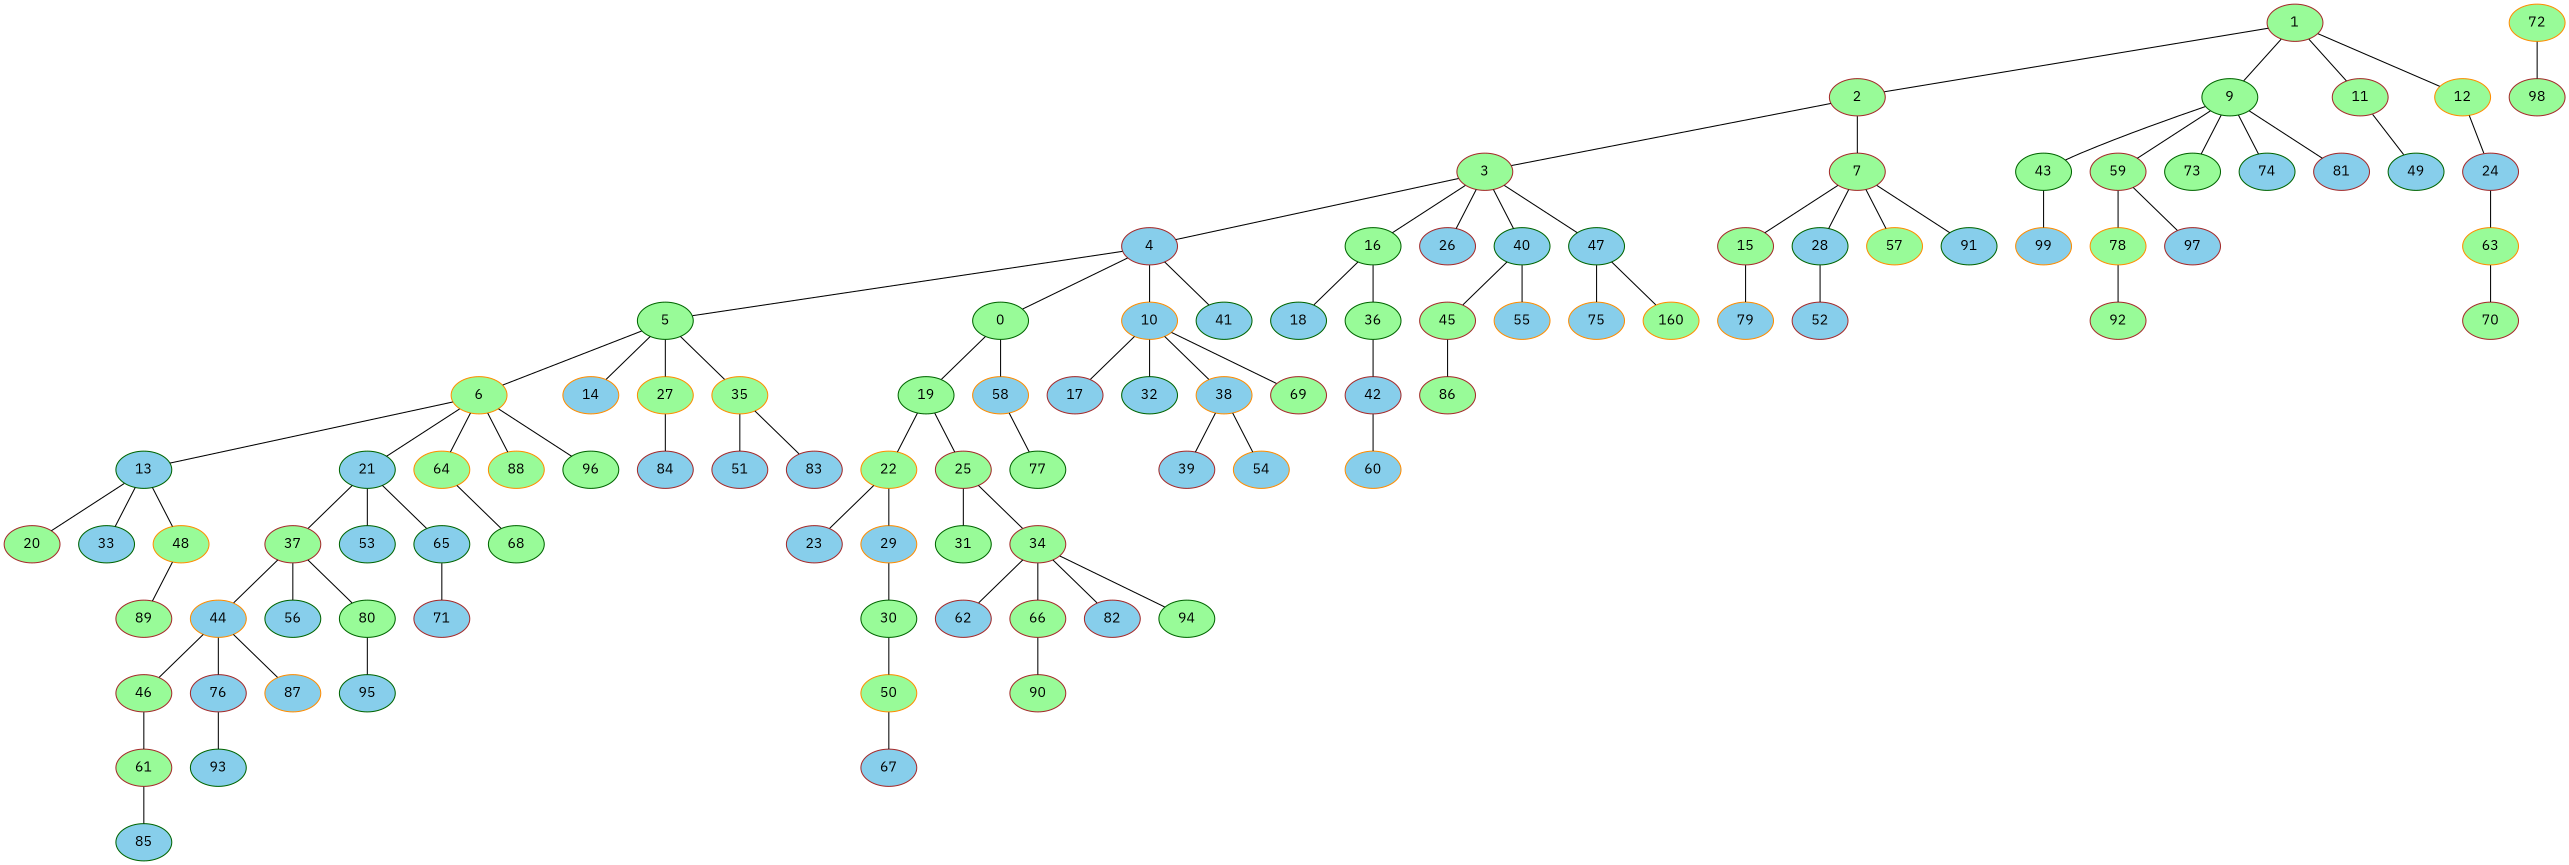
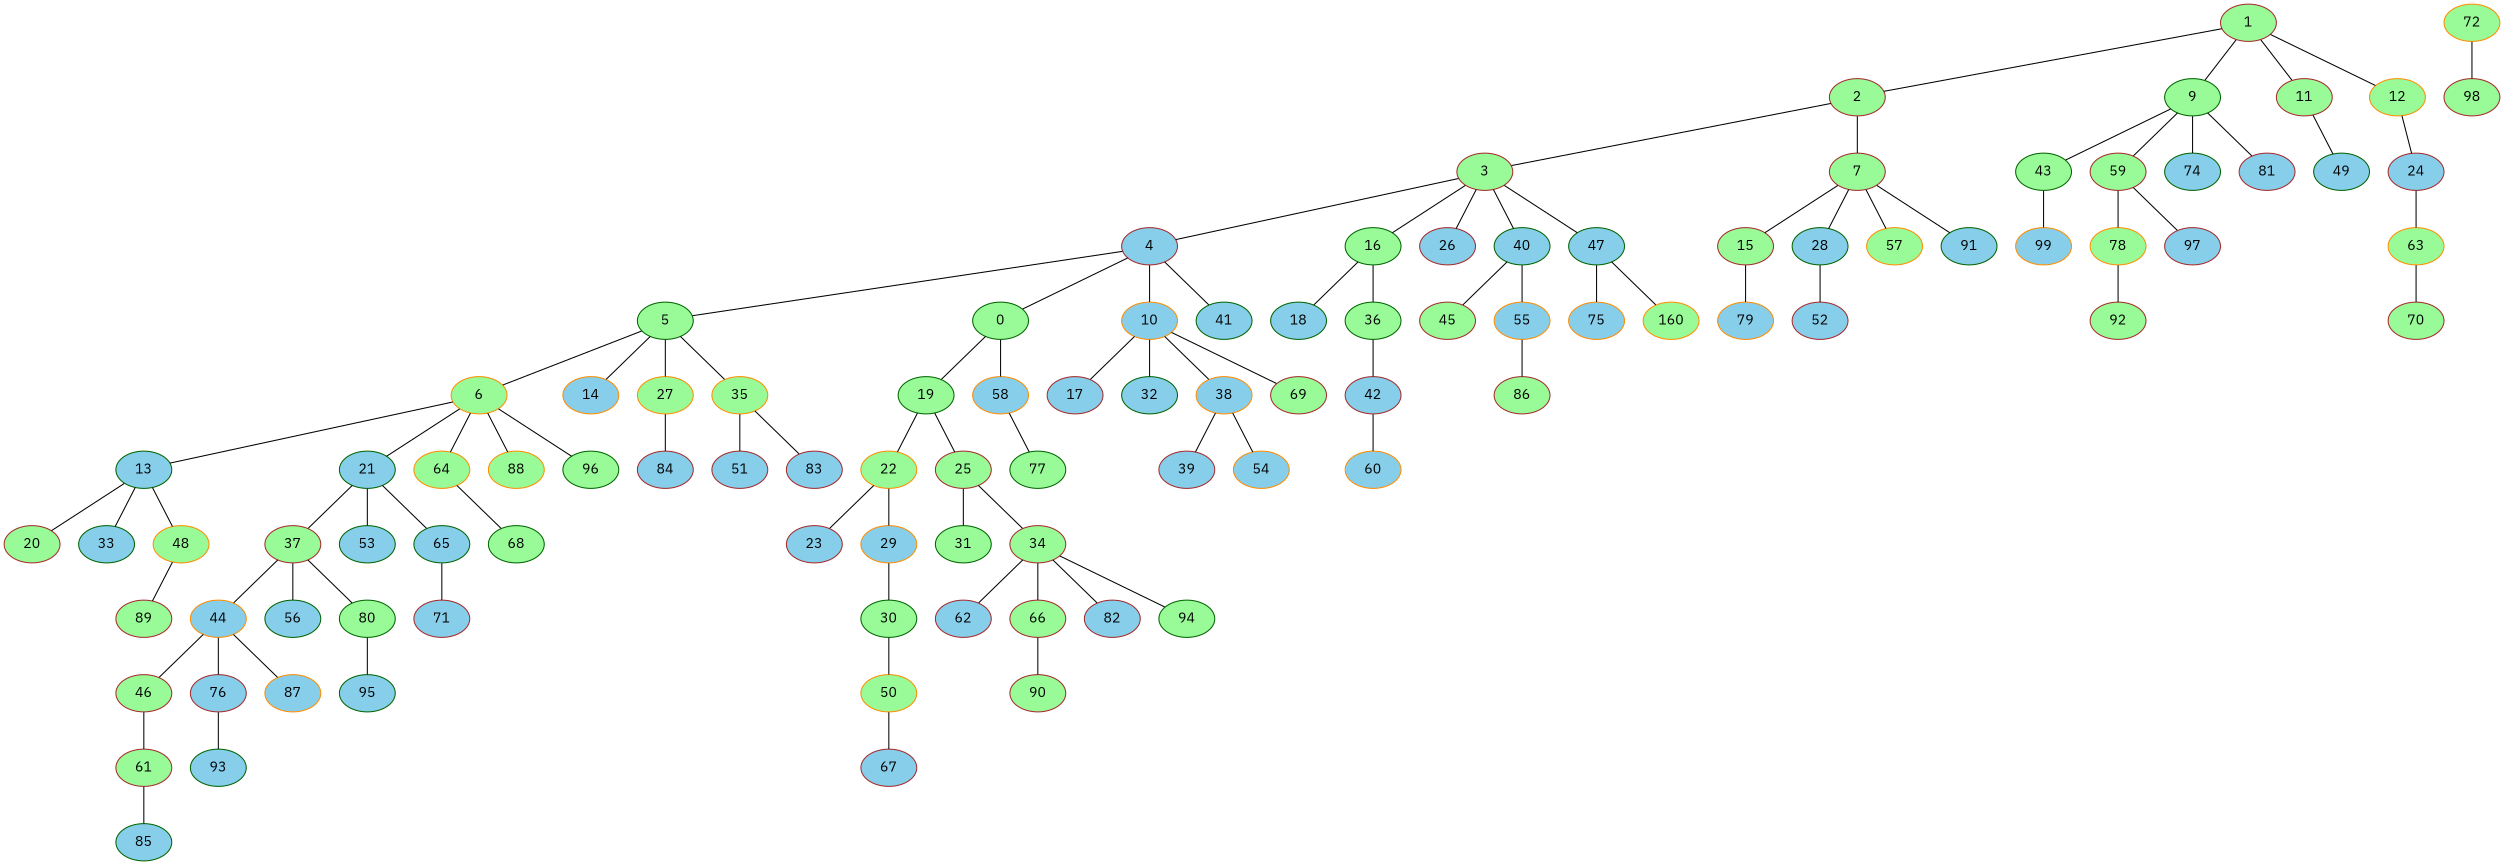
(2193, 172) -> none
(1448, 358) -> (1522, 358)
